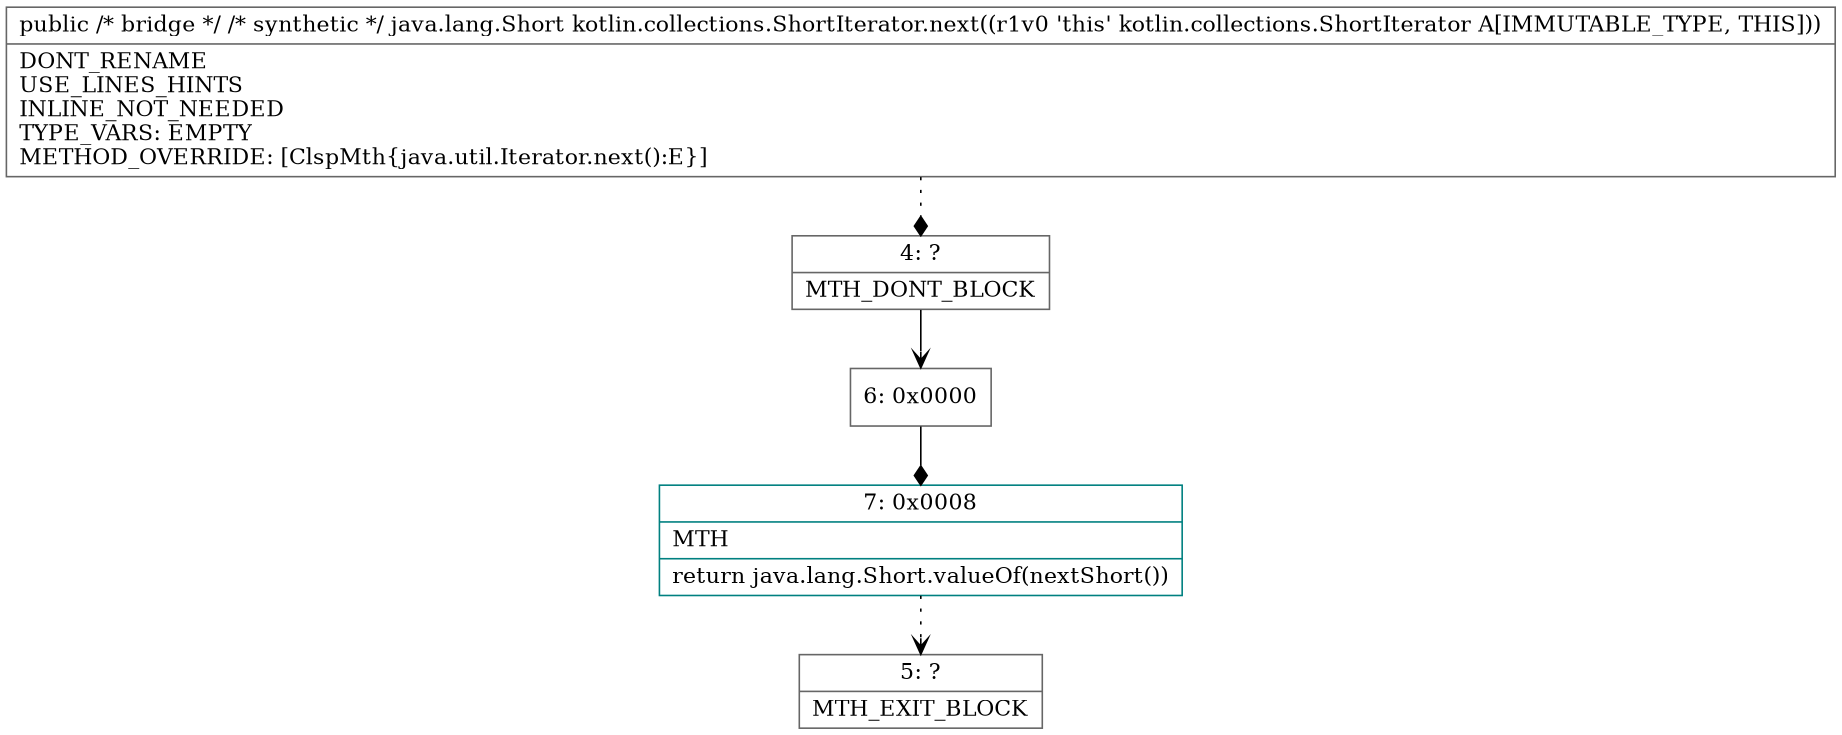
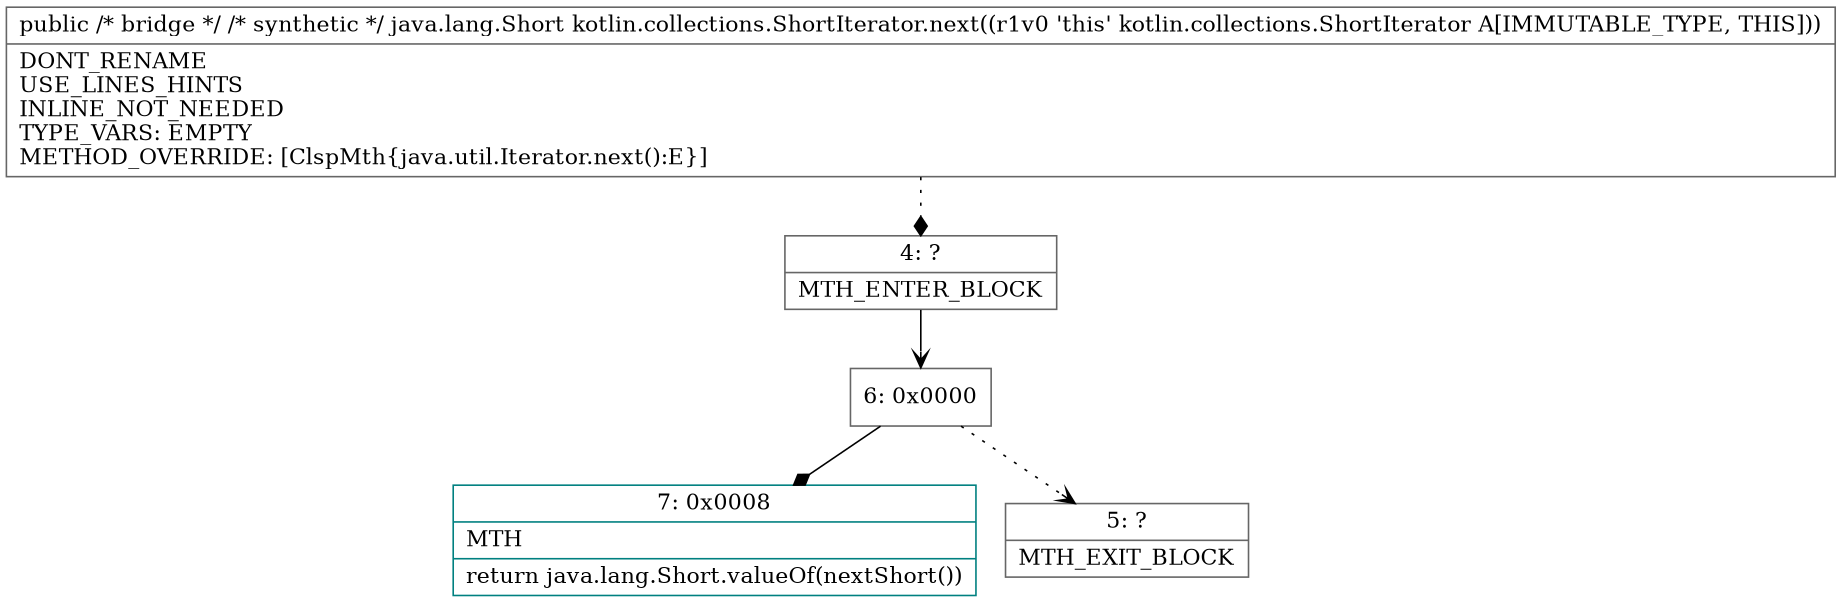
(921, 290) -> (921, 290)
(921, 617) -> (1011, 460)
